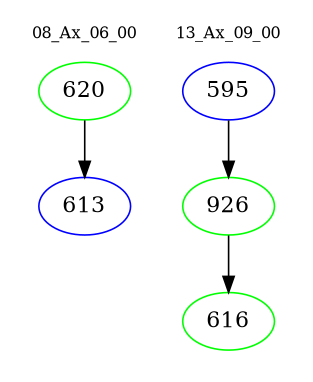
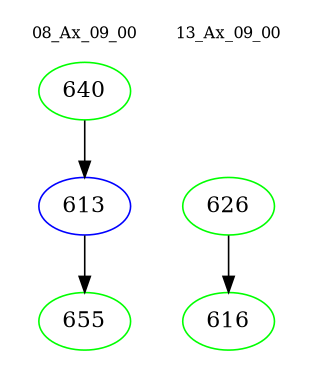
(85, 34) -> (85, 34)
(85, 91) -> (85, 91)
(229, 91) -> none
(229, 206) -> (229, 206)
none -> (85, 321)
